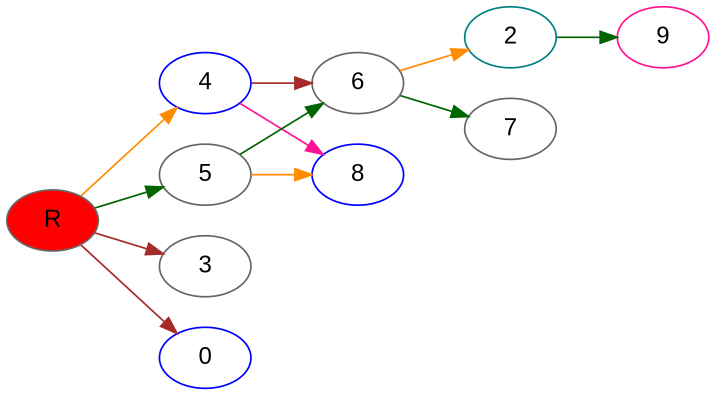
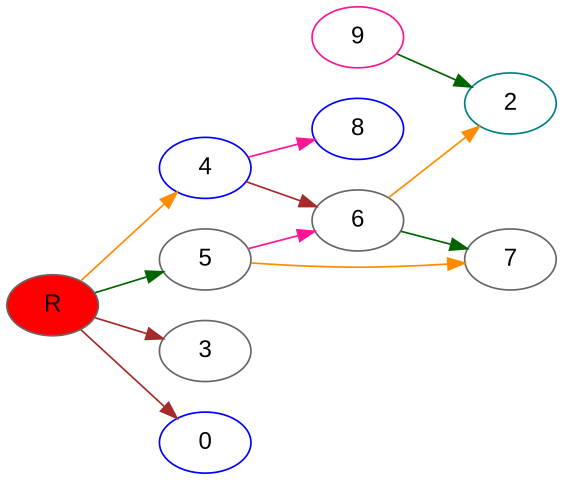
(578, 37) -> (427, 67)
(271, 135) -> (273, 242)
(273, 175) -> (349, 267)
